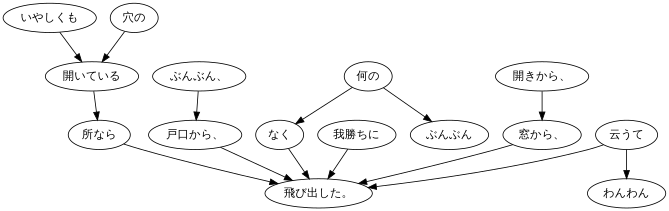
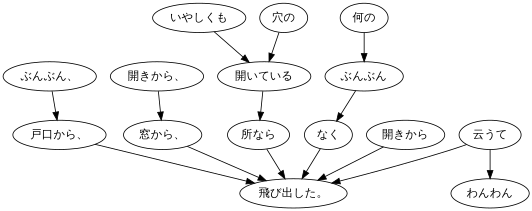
(328, 103) -> (348, 102)
(357, 135) -> (406, 135)
